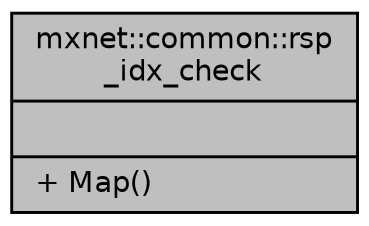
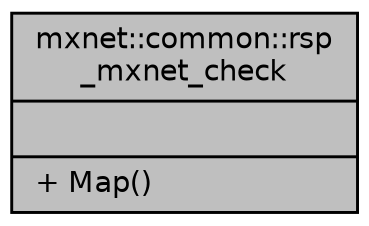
(185, 72) -> (185, 72)
